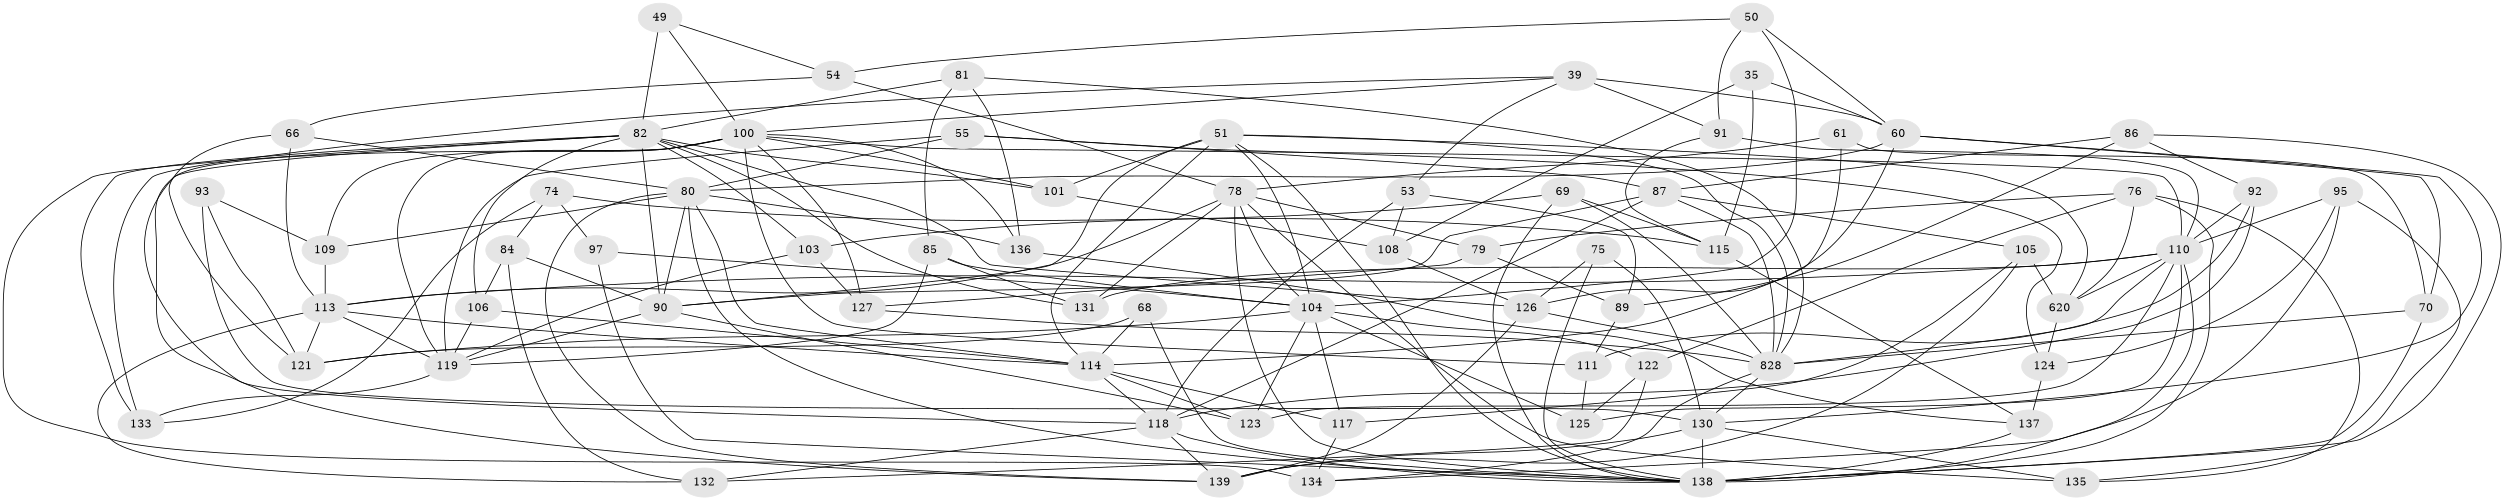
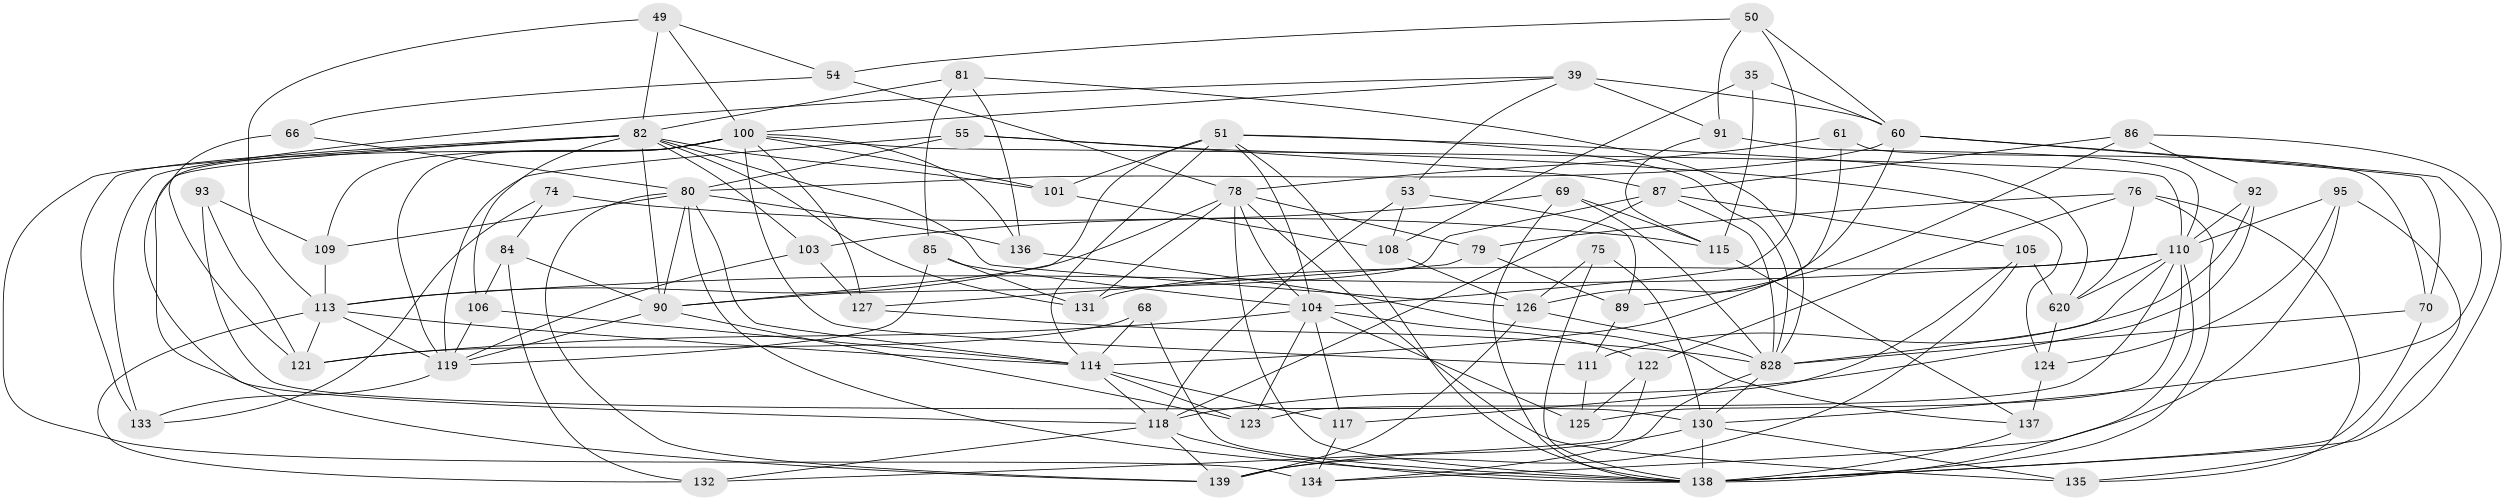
(287, 225) -> (340, 66)
(596, 250) -> none
